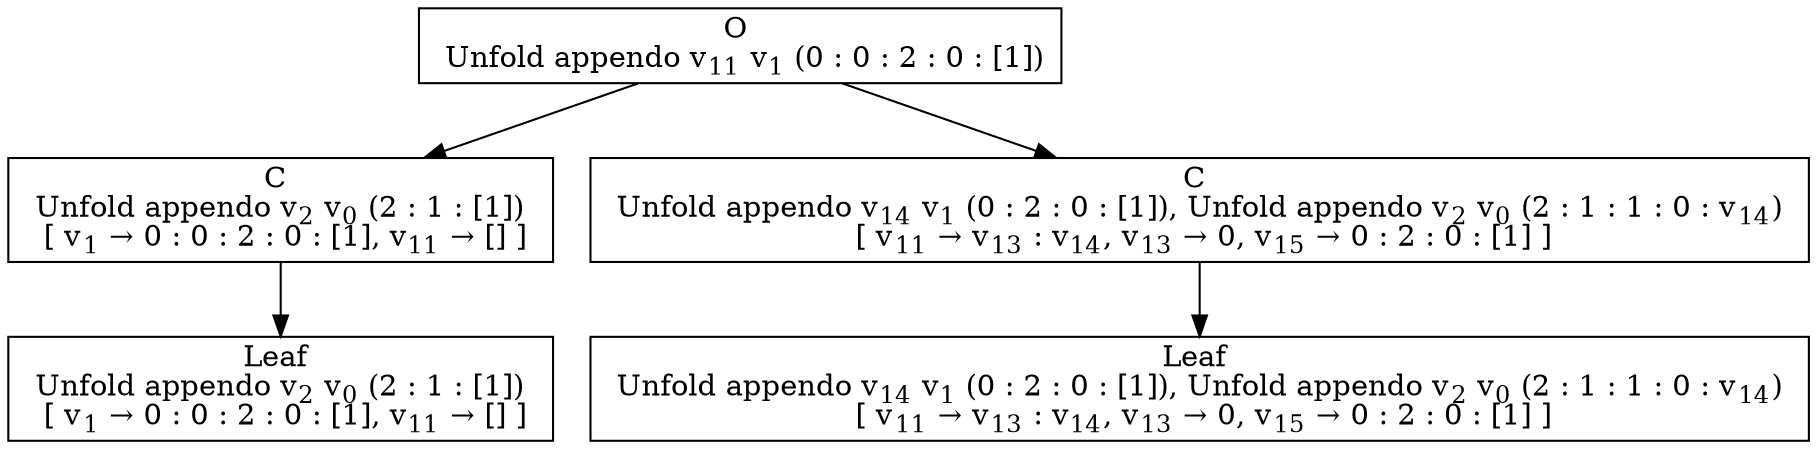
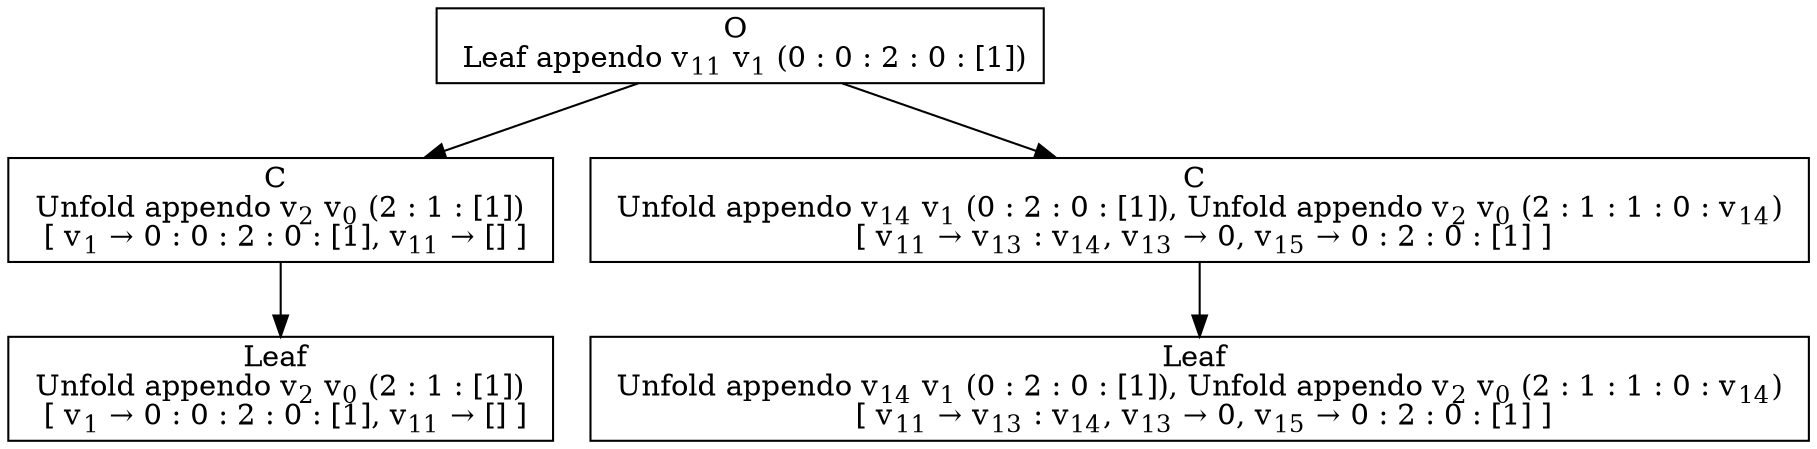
(572, 58) -> (572, 58)
